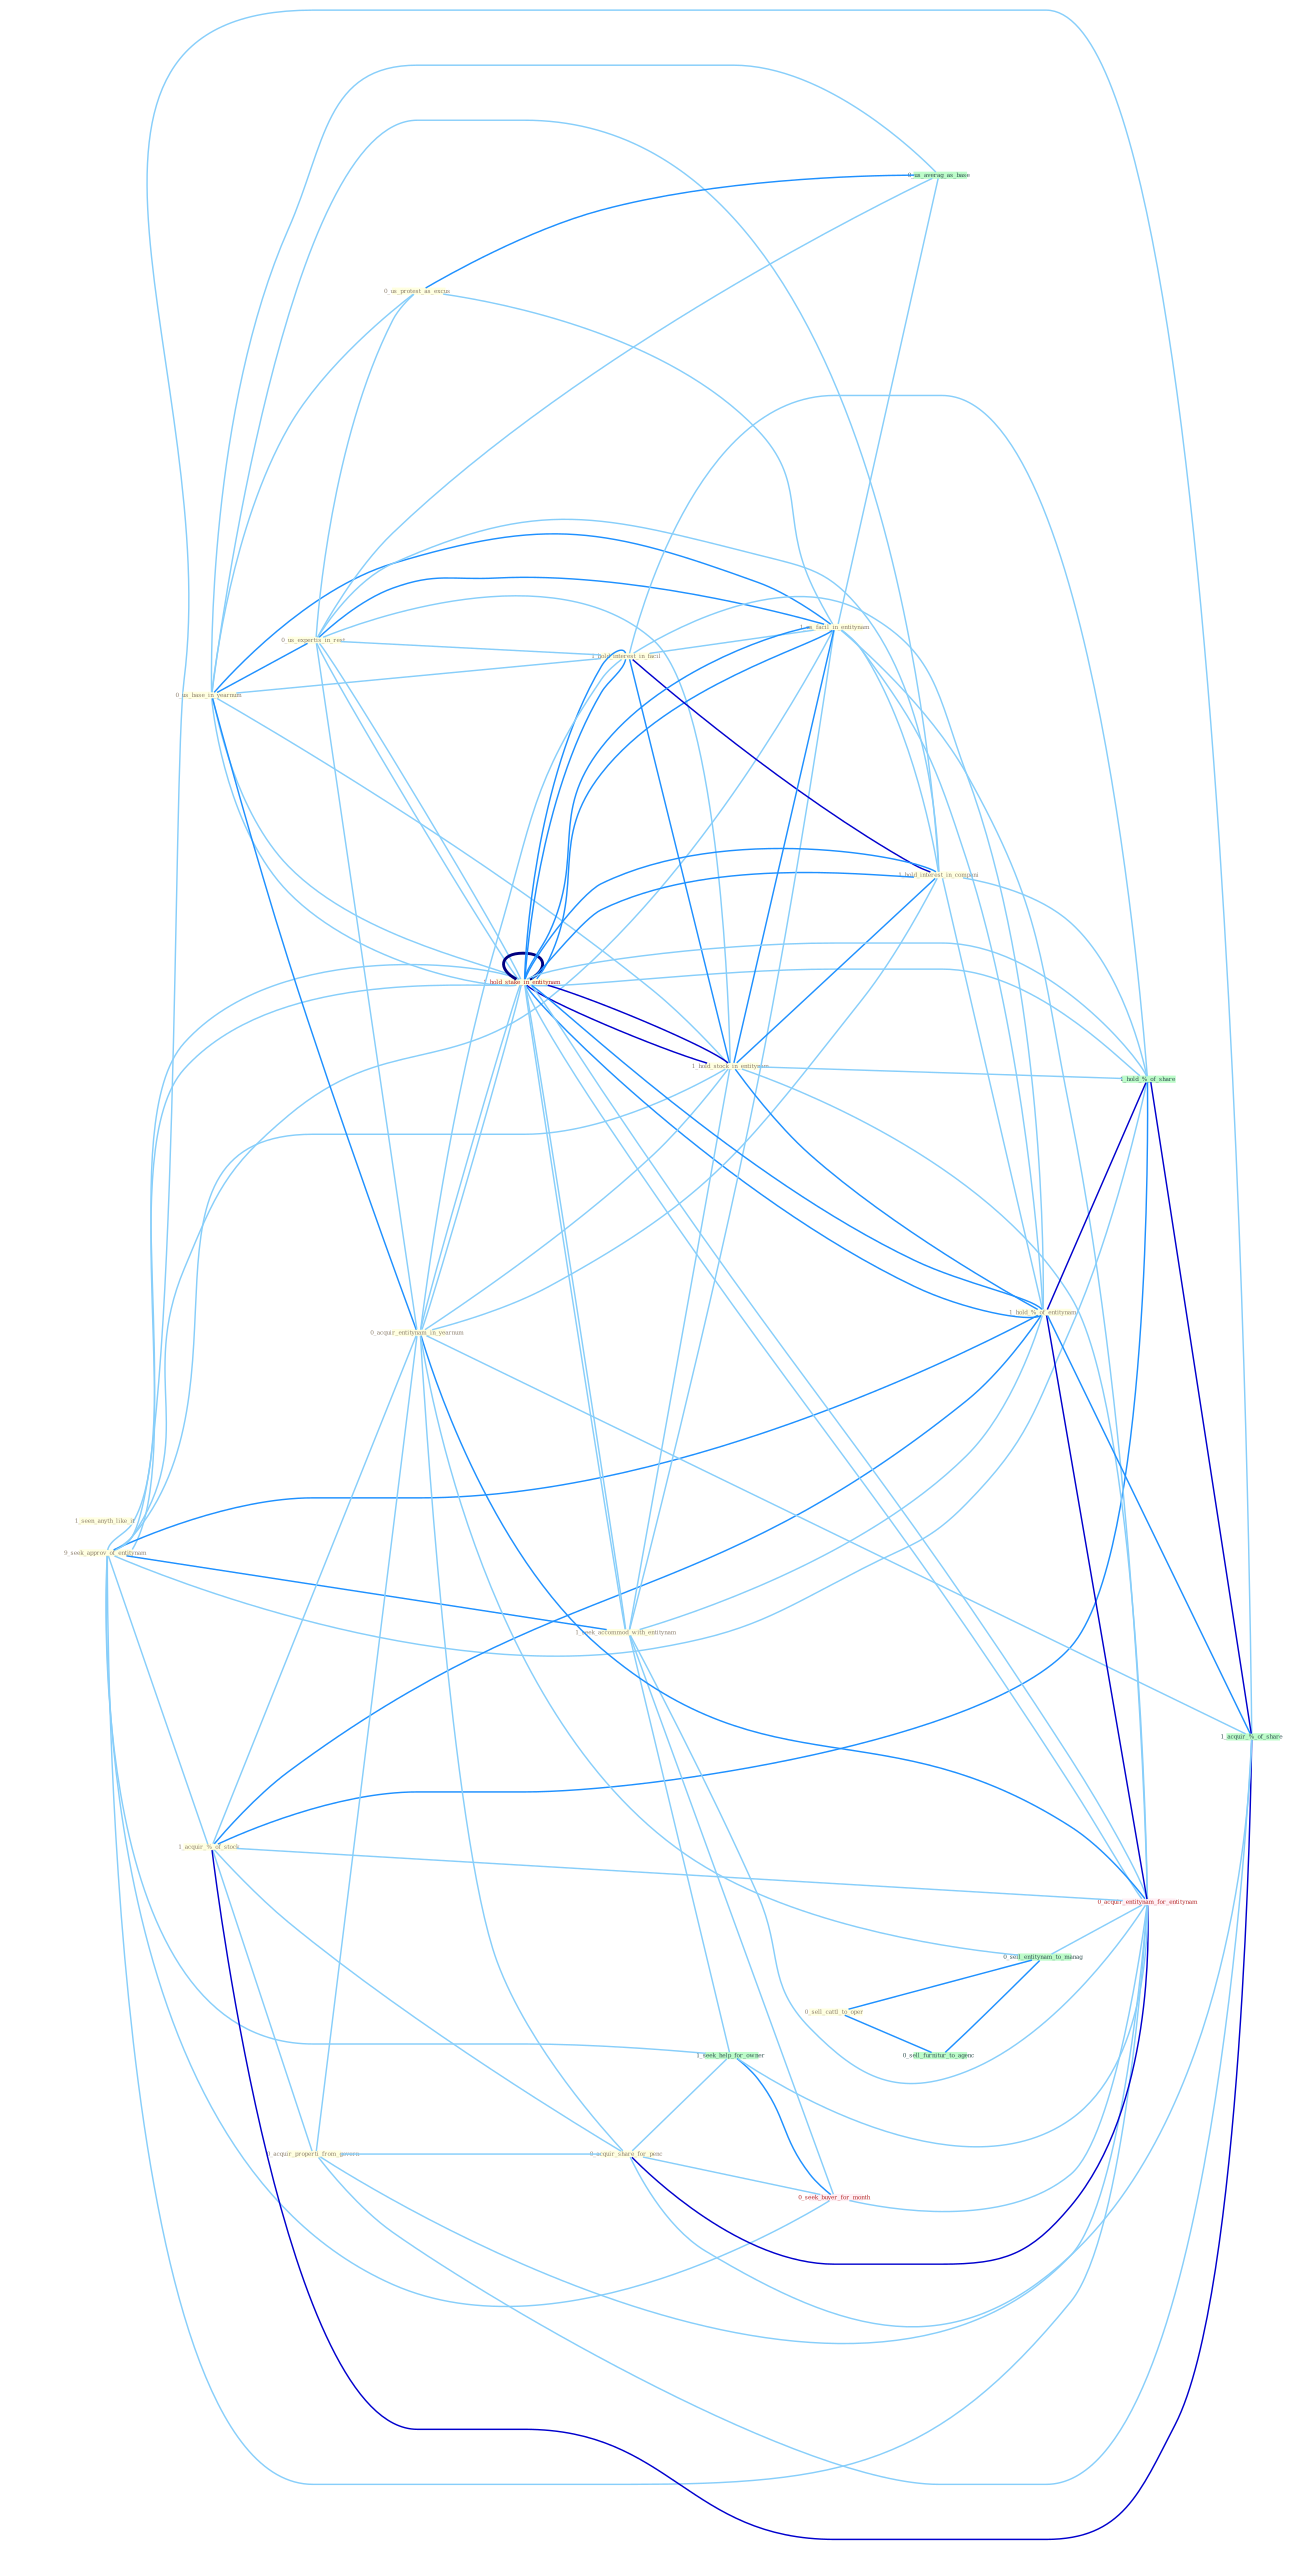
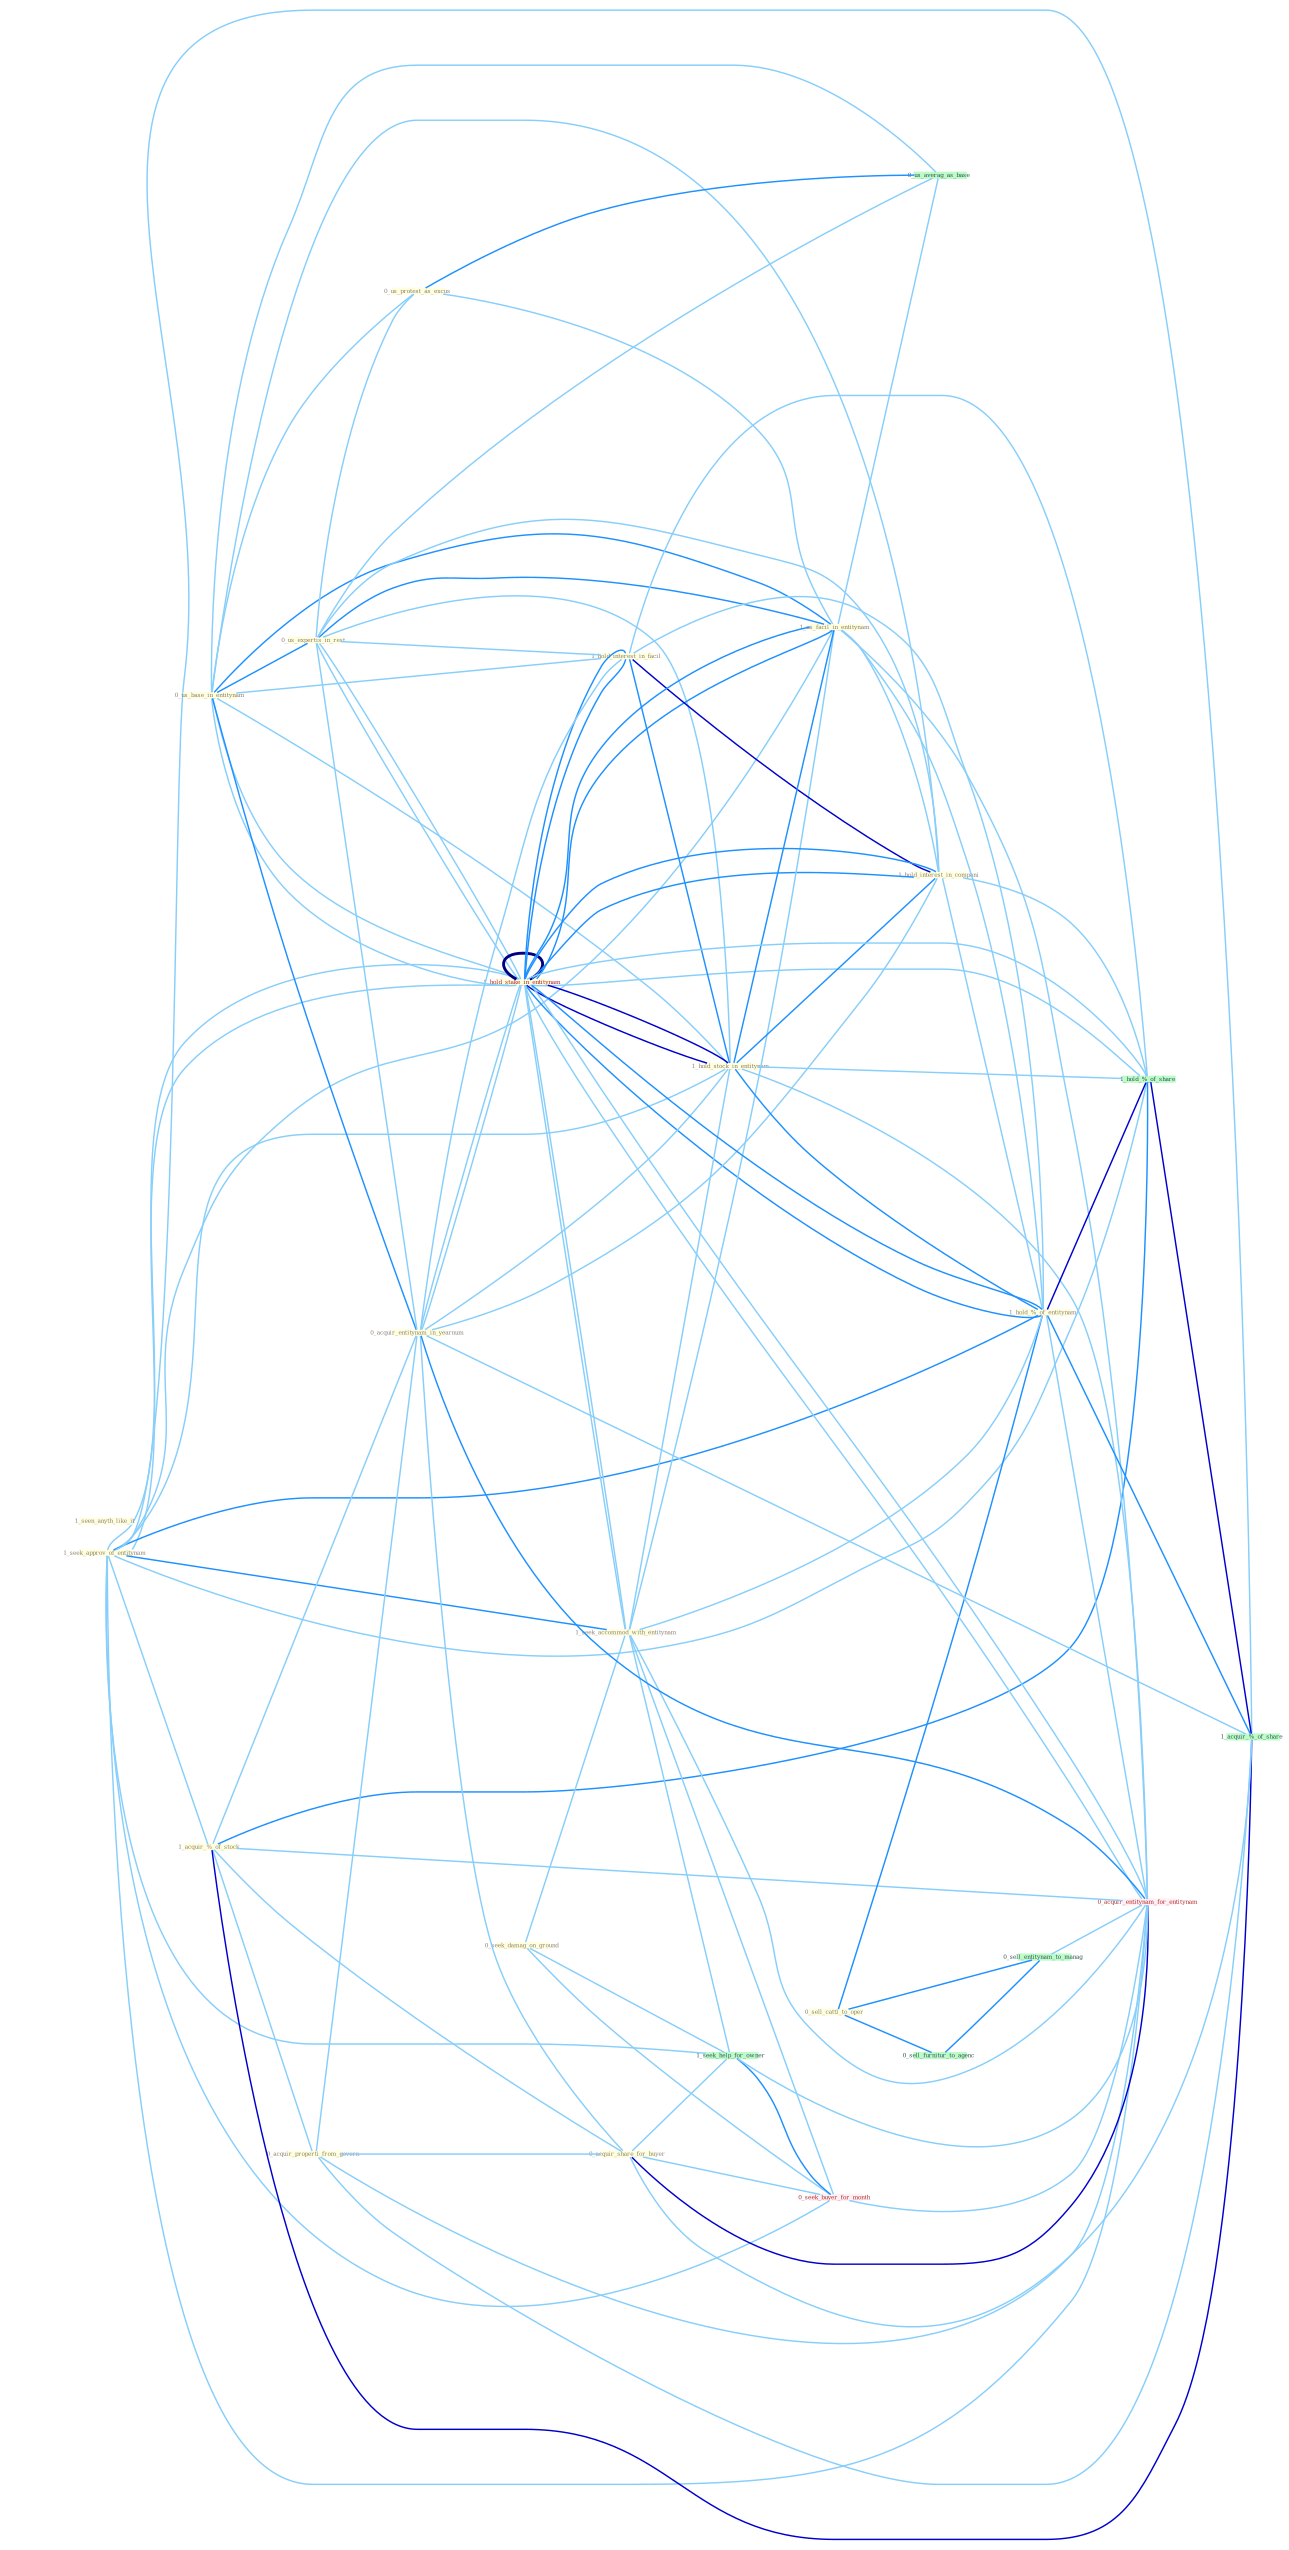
(732, 642) -> none
(210, 695) -> (210, 695)
(106, 1553) -> (106, 1553)
(658, 1579) -> (945, 1664)
(1099, 1622) -> (1099, 1622)
(598, 1769) -> none
none -> (523, 1945)
(627, 2154) -> (627, 2154)
